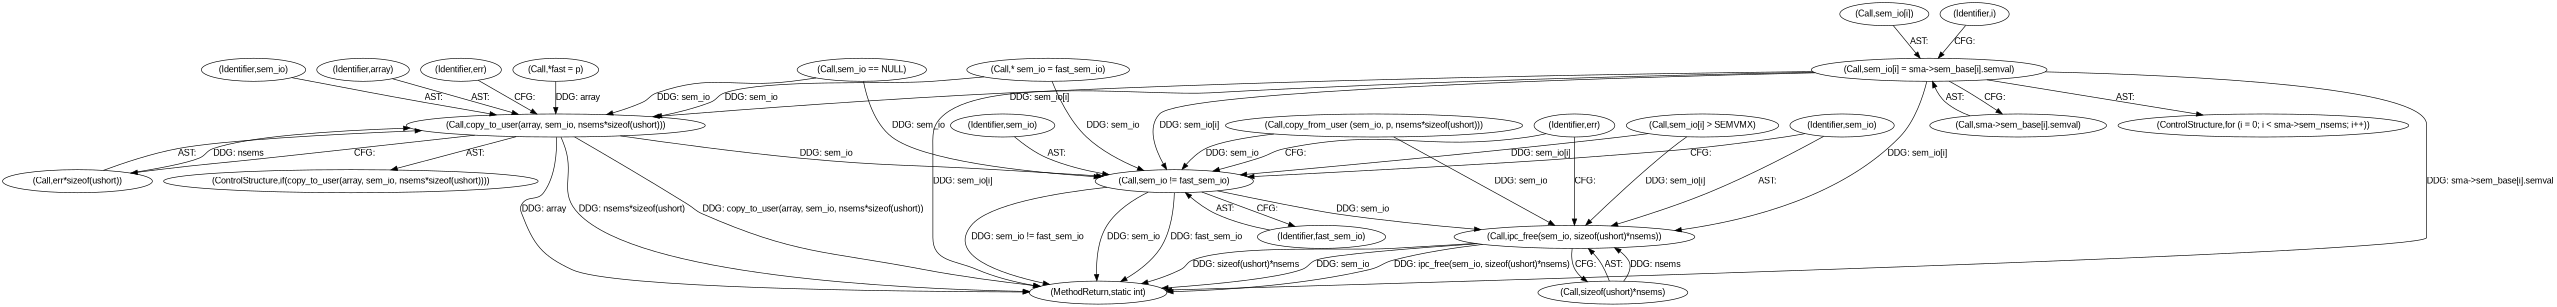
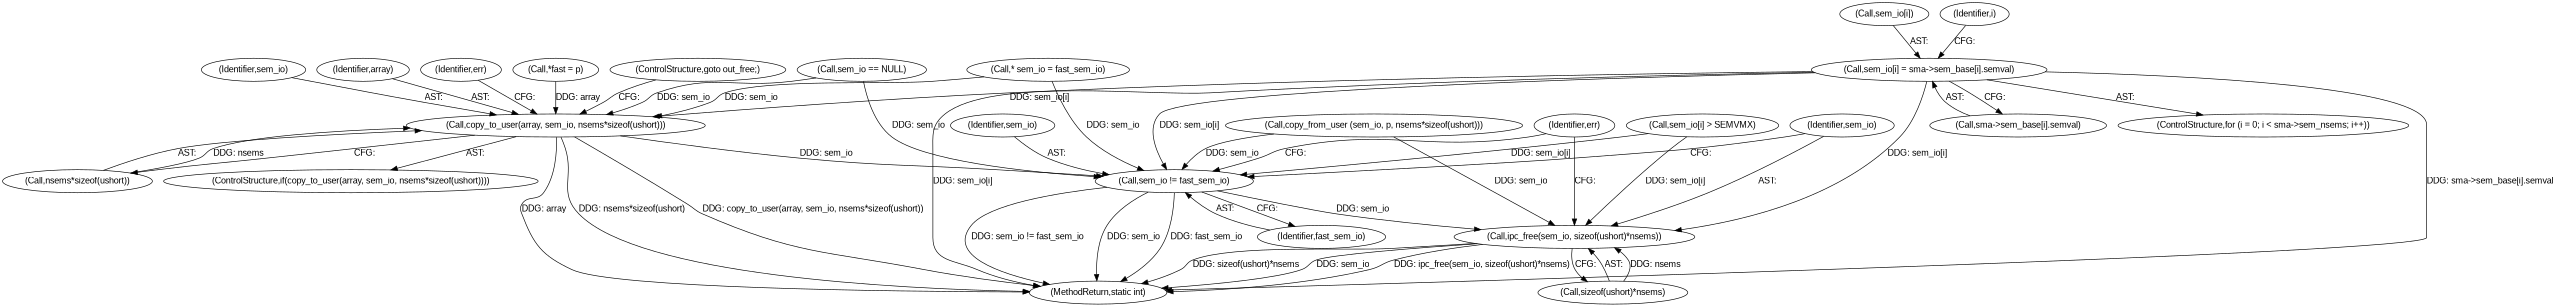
none -> (698, 70)
(77, 181) -> (77, 181)
